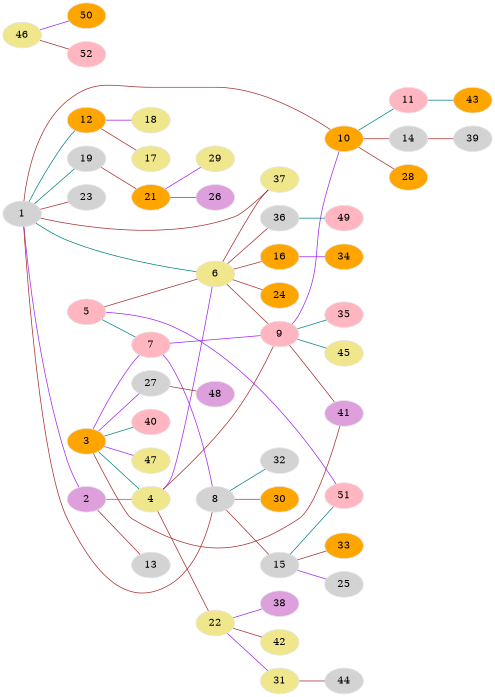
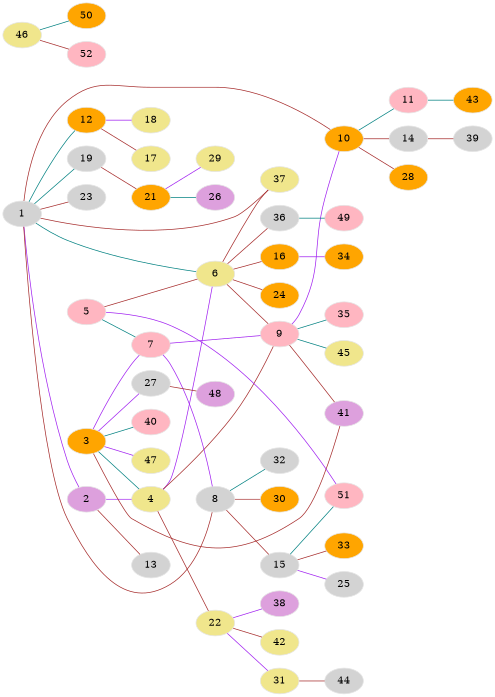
(54, 25) -> (54, 25)
